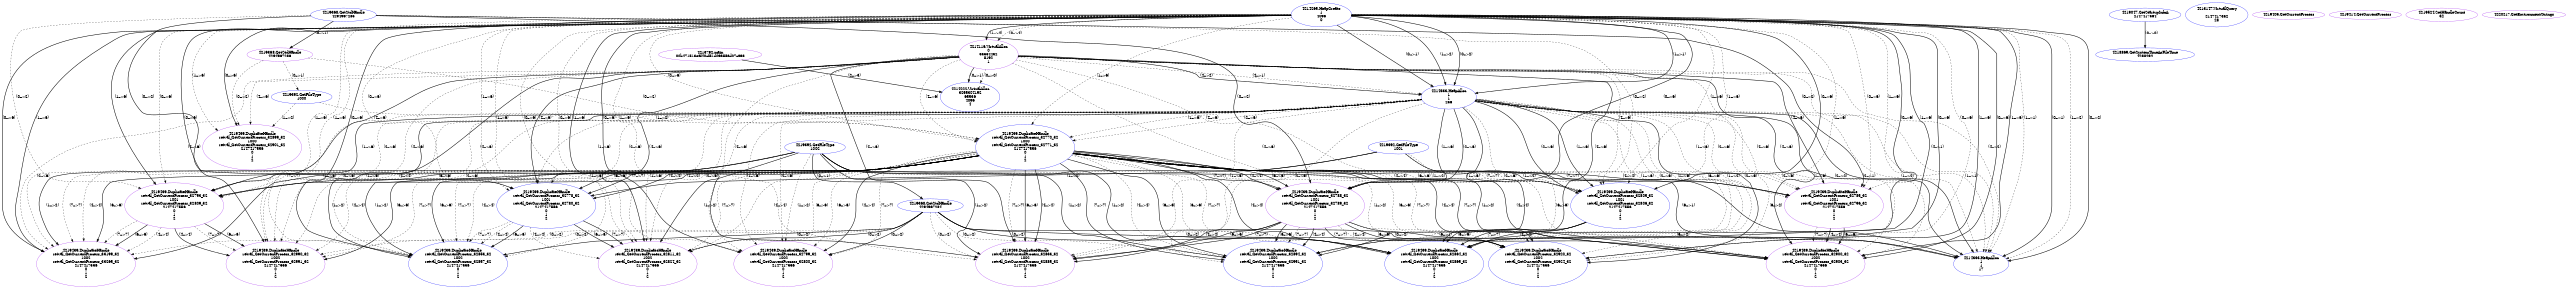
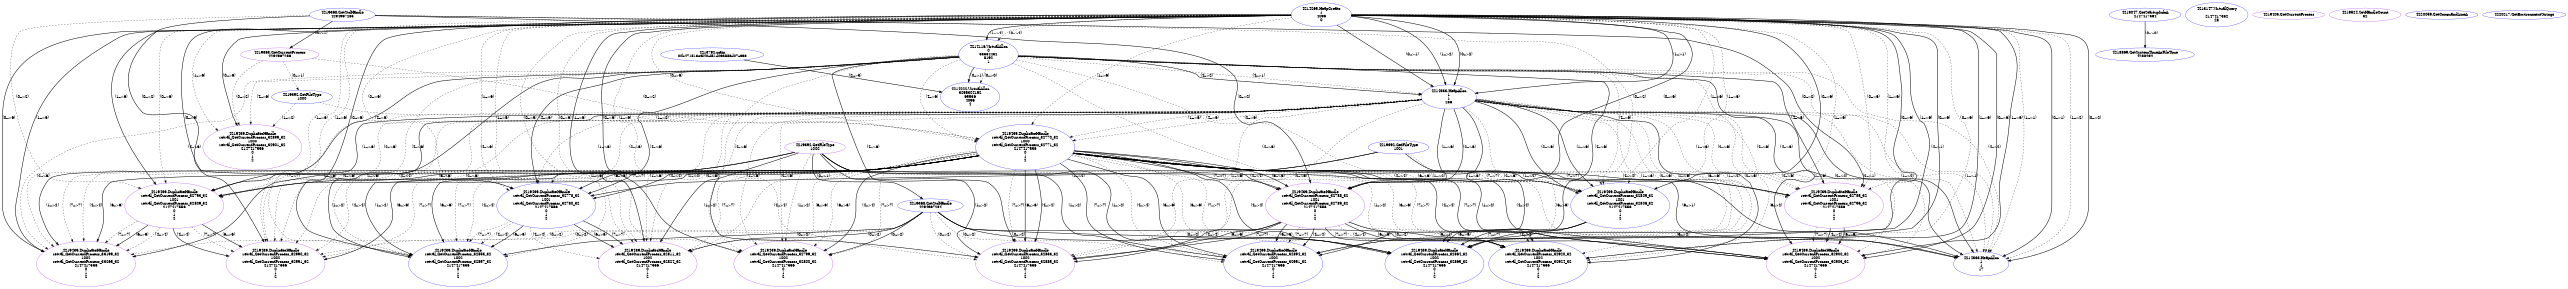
(2365, 15) -> none
none -> (2442, 15)
(2524, 15) -> (2524, 15)
(280, 55) -> (280, 55)
(710, 55) -> (712, 55)
(988, 55) -> (988, 55)
(815, 147) -> (815, 147)
